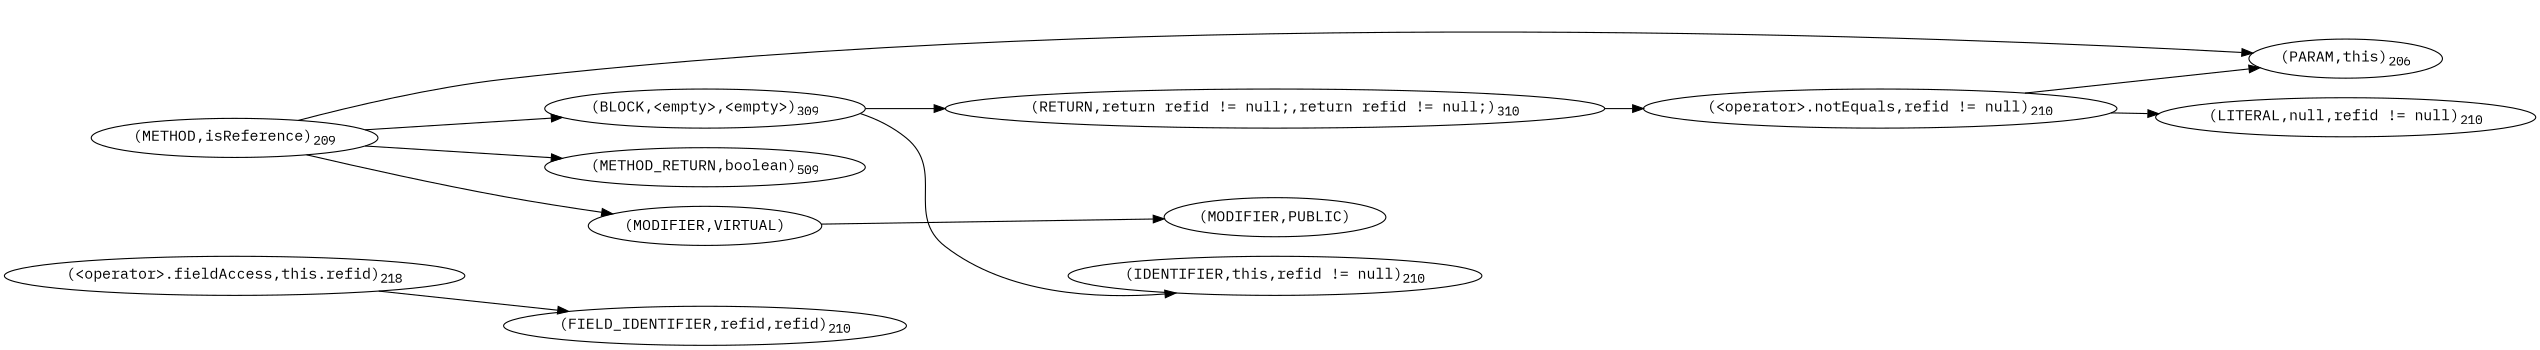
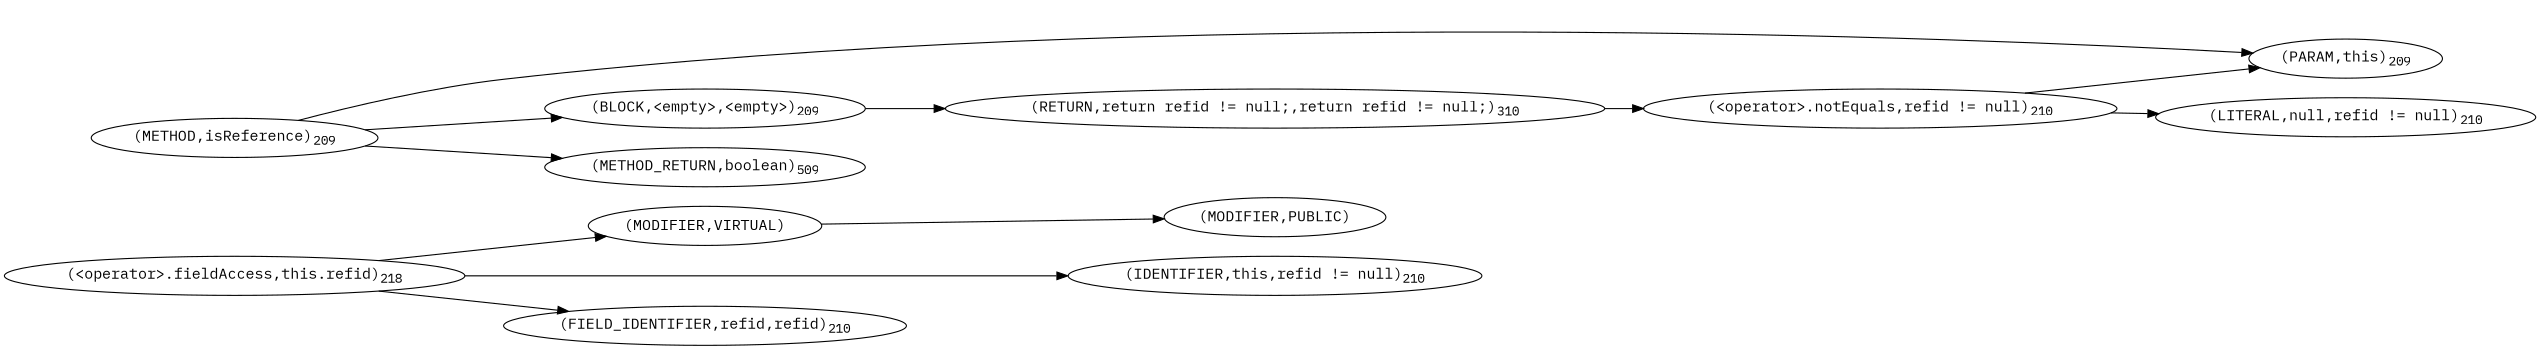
(2400, 57) -> (2400, 57)
(808, 107) -> (808, 107)
(453, 187) -> (487, 249)
(969, 262) -> (761, 276)
